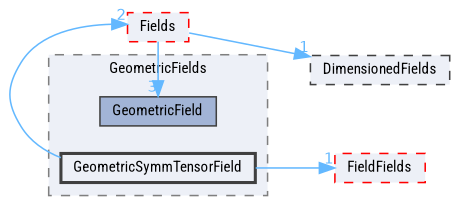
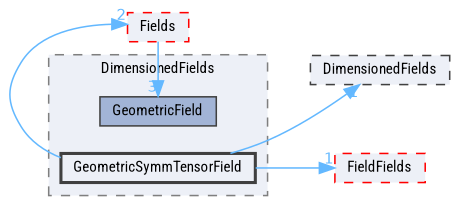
(242, 43) -> (291, 129)
(158, 69) -> (158, 69)
